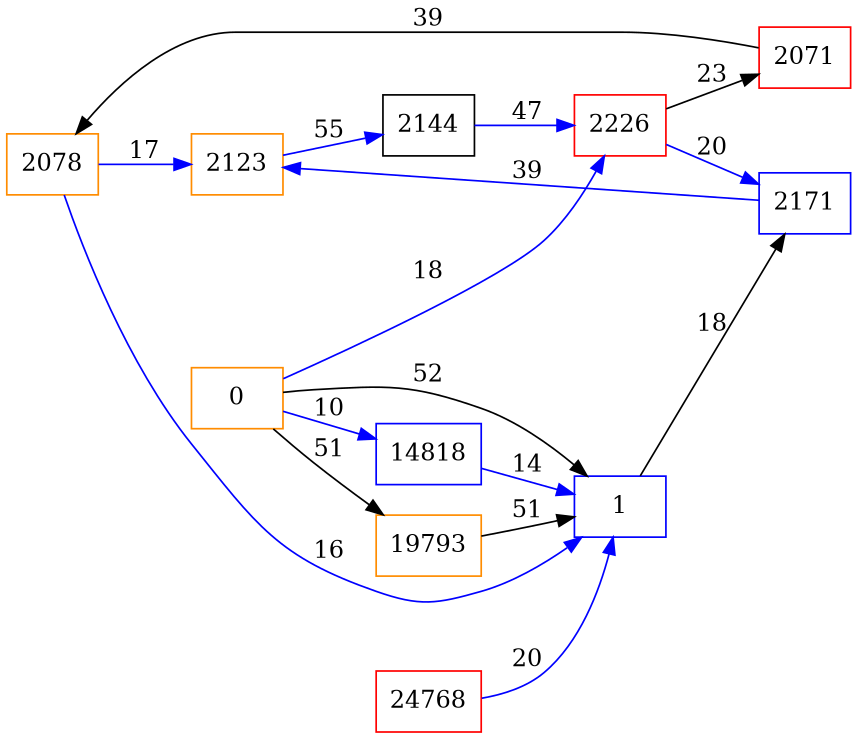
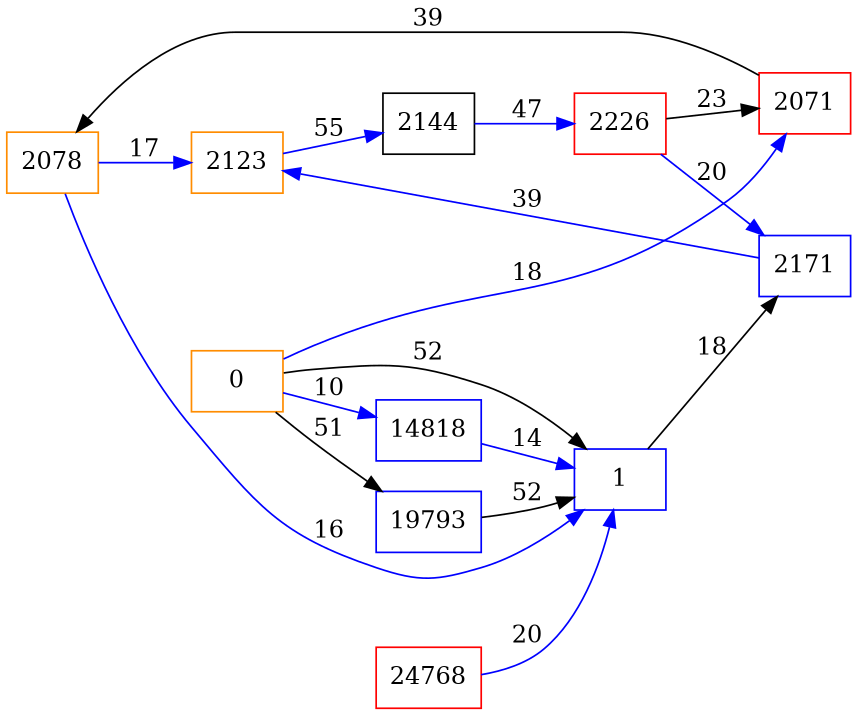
(456, 296) -> (545, 284)
(528, 511) -> (528, 494)
(429, 546) -> (429, 522)
